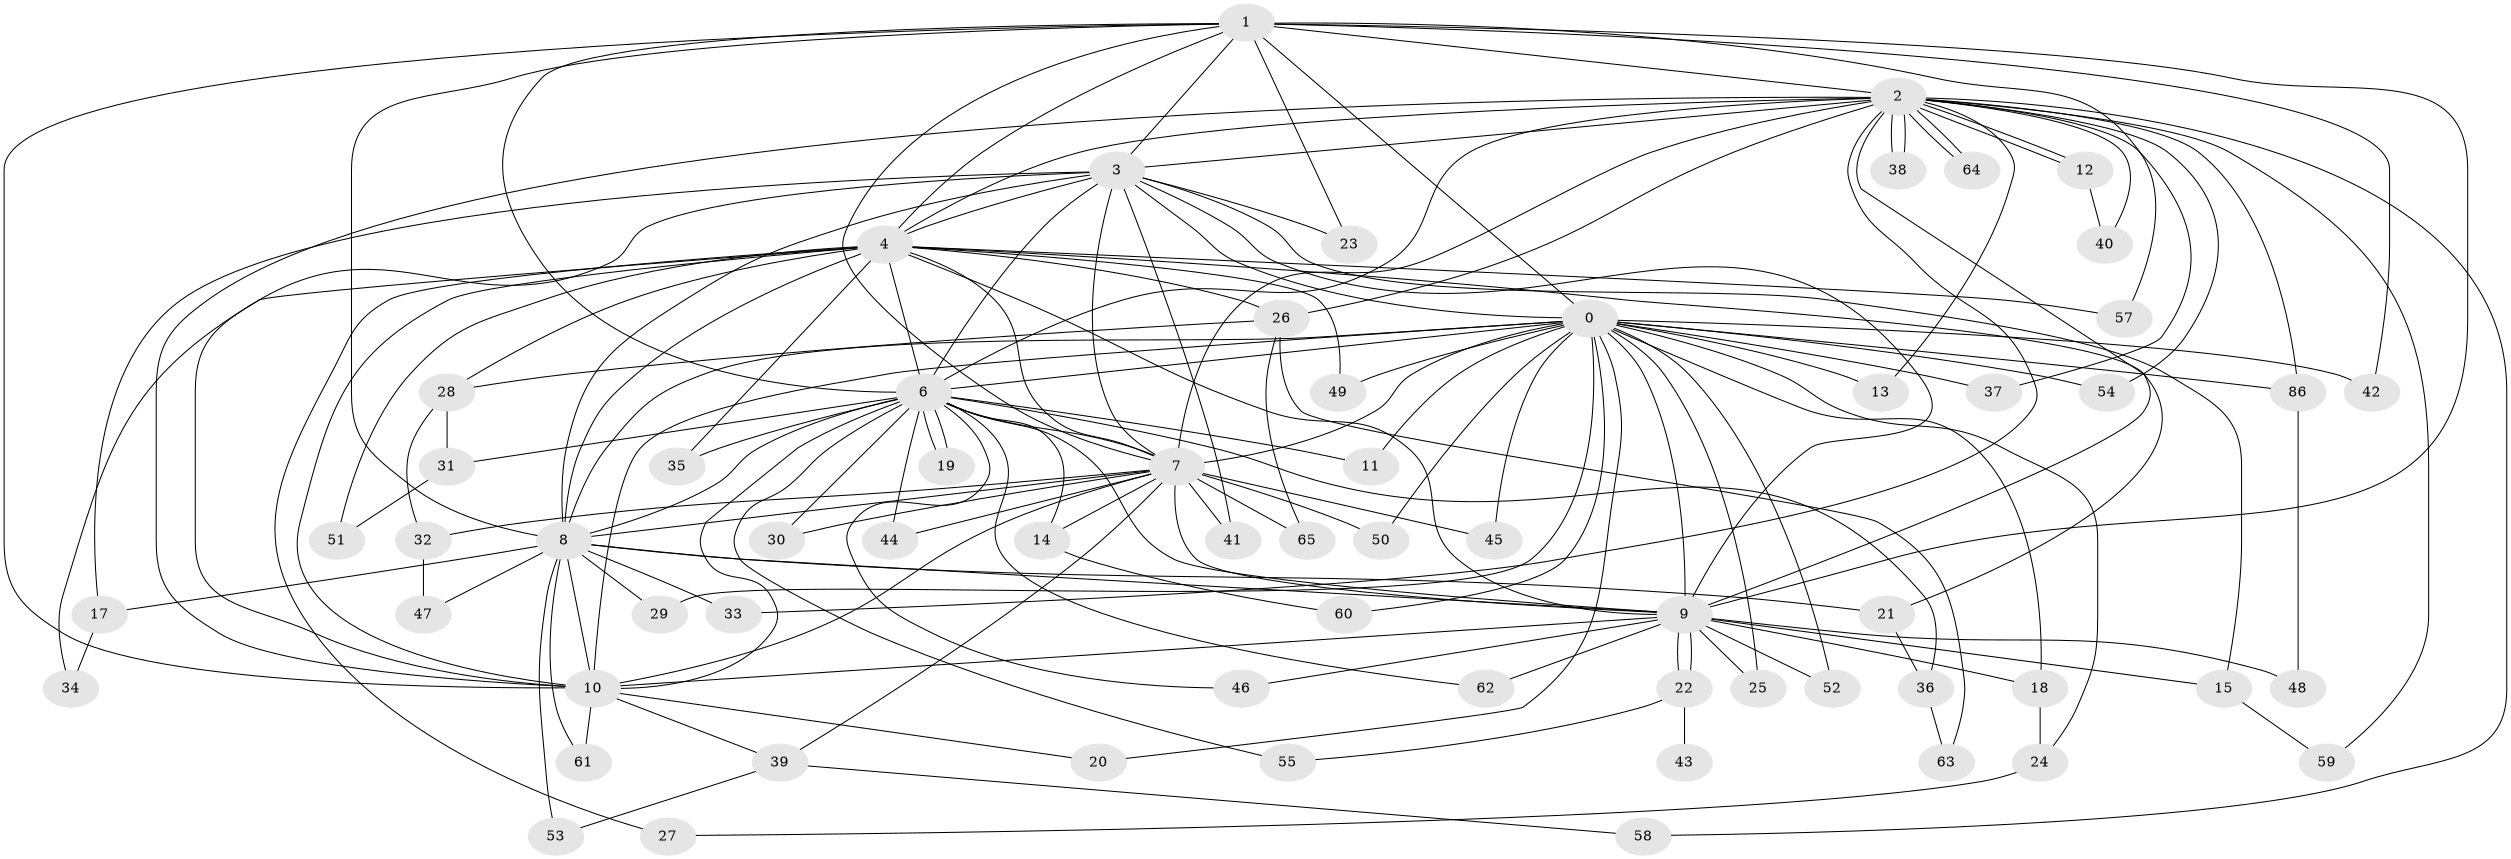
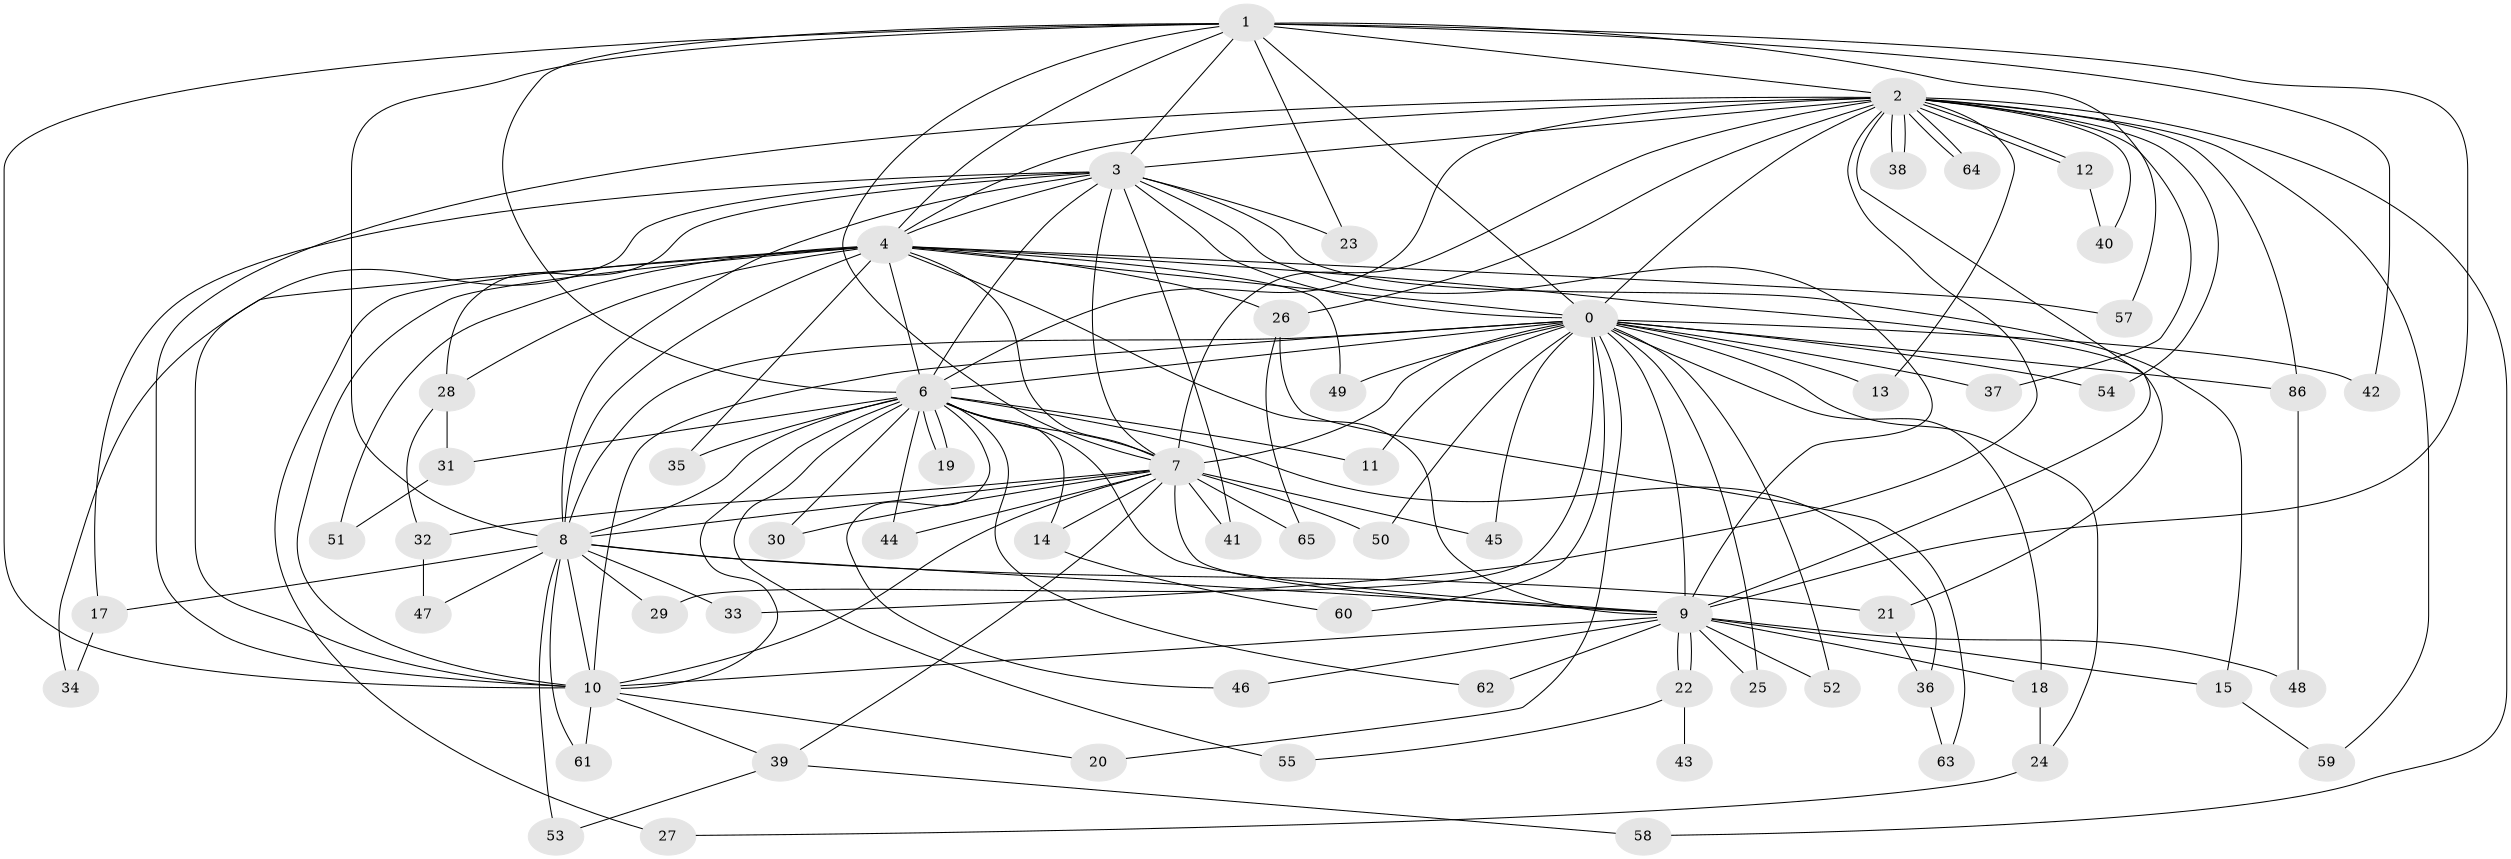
none -> (1731, 193)
none -> (1237, 282)
(746, 357) -> (730, 216)
